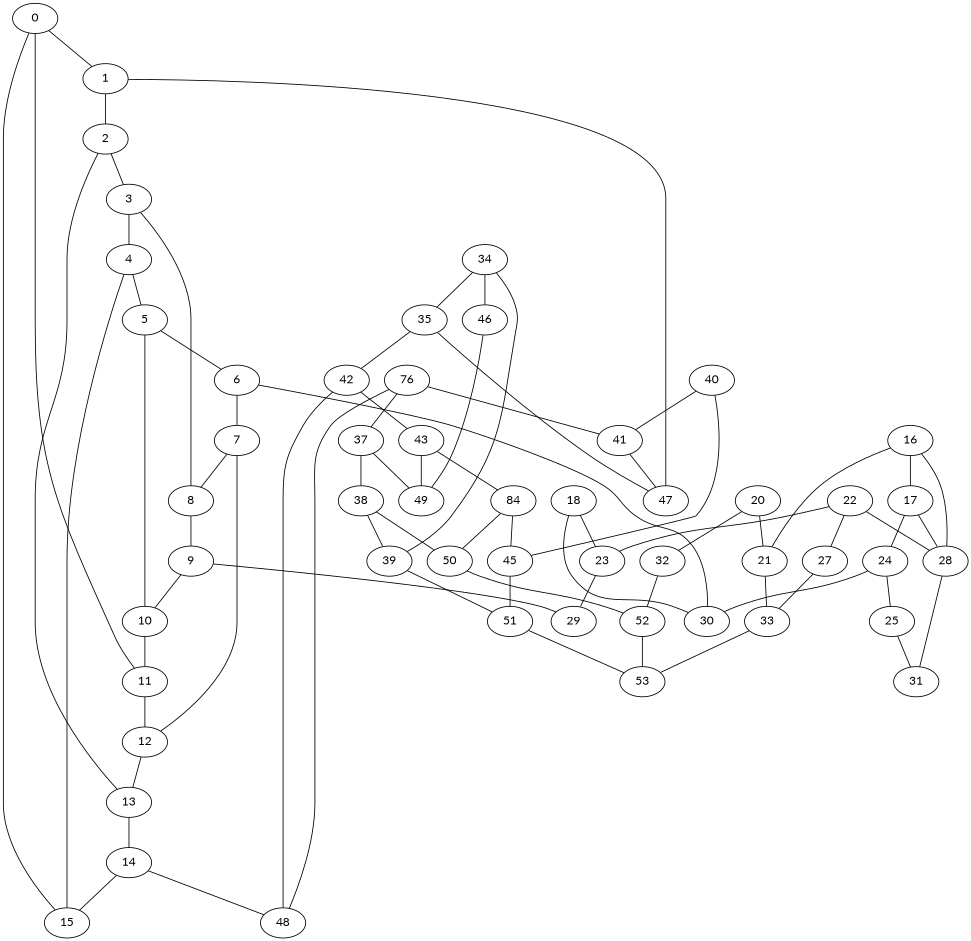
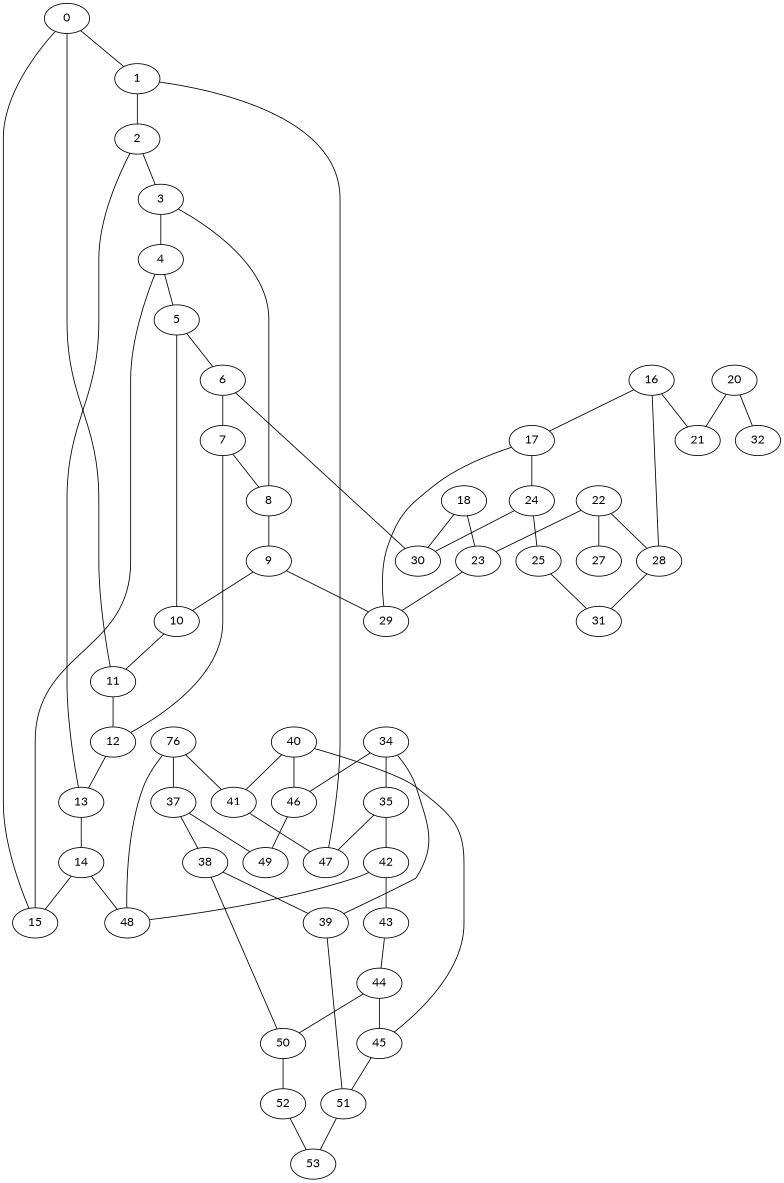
(421, 471) -> none
(513, 501) -> (379, 983)
(928, 531) -> (414, 502)
(652, 591) -> none
(767, 621) -> none
none -> (294, 772)
